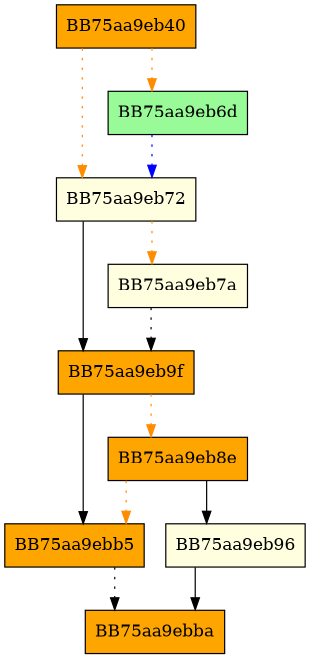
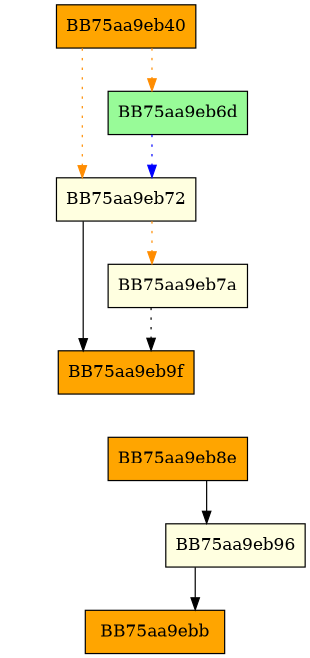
(151, 410) -> none
(74, 545) -> none
(155, 632) -> (155, 632)
